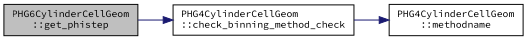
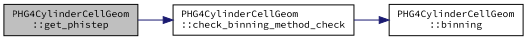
(71, 20) -> (71, 20)
(456, 20) -> (456, 20)
